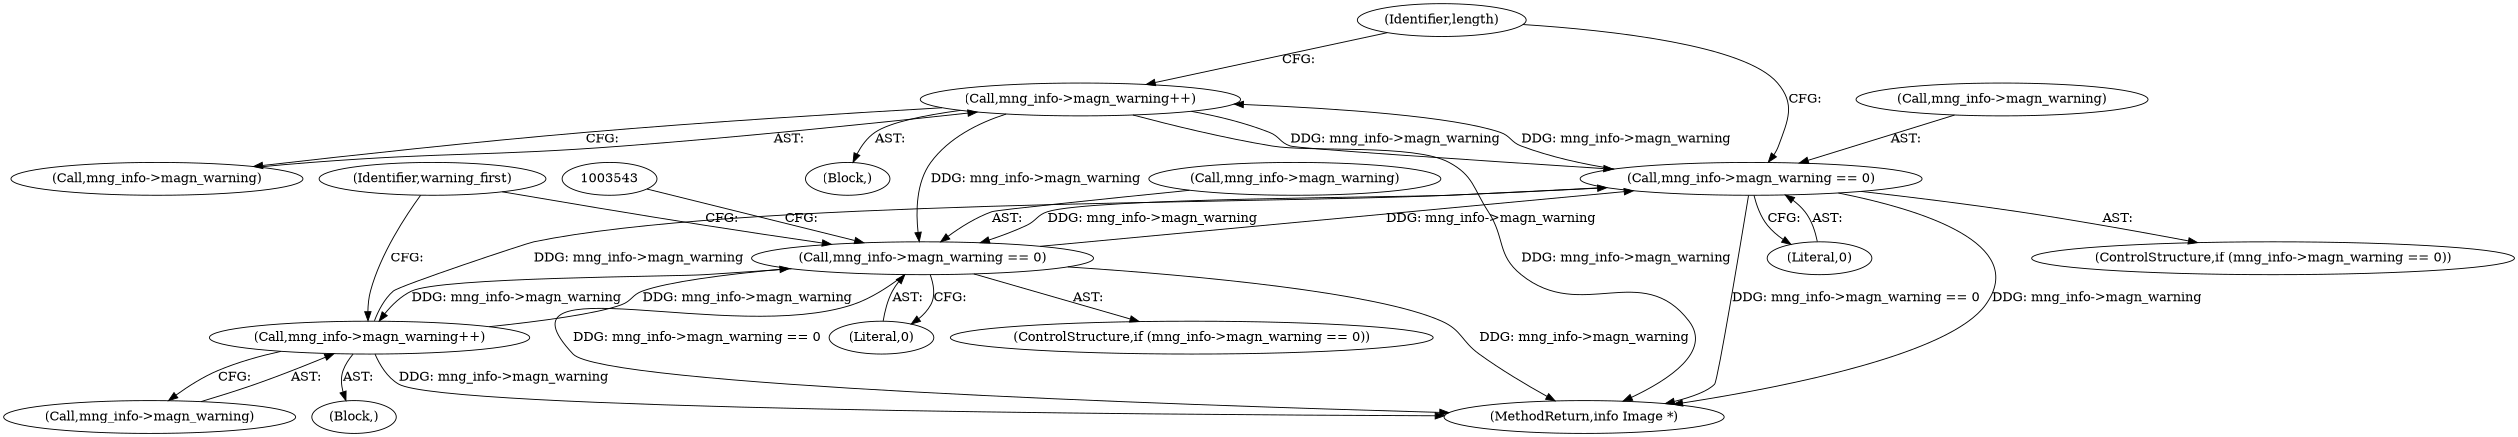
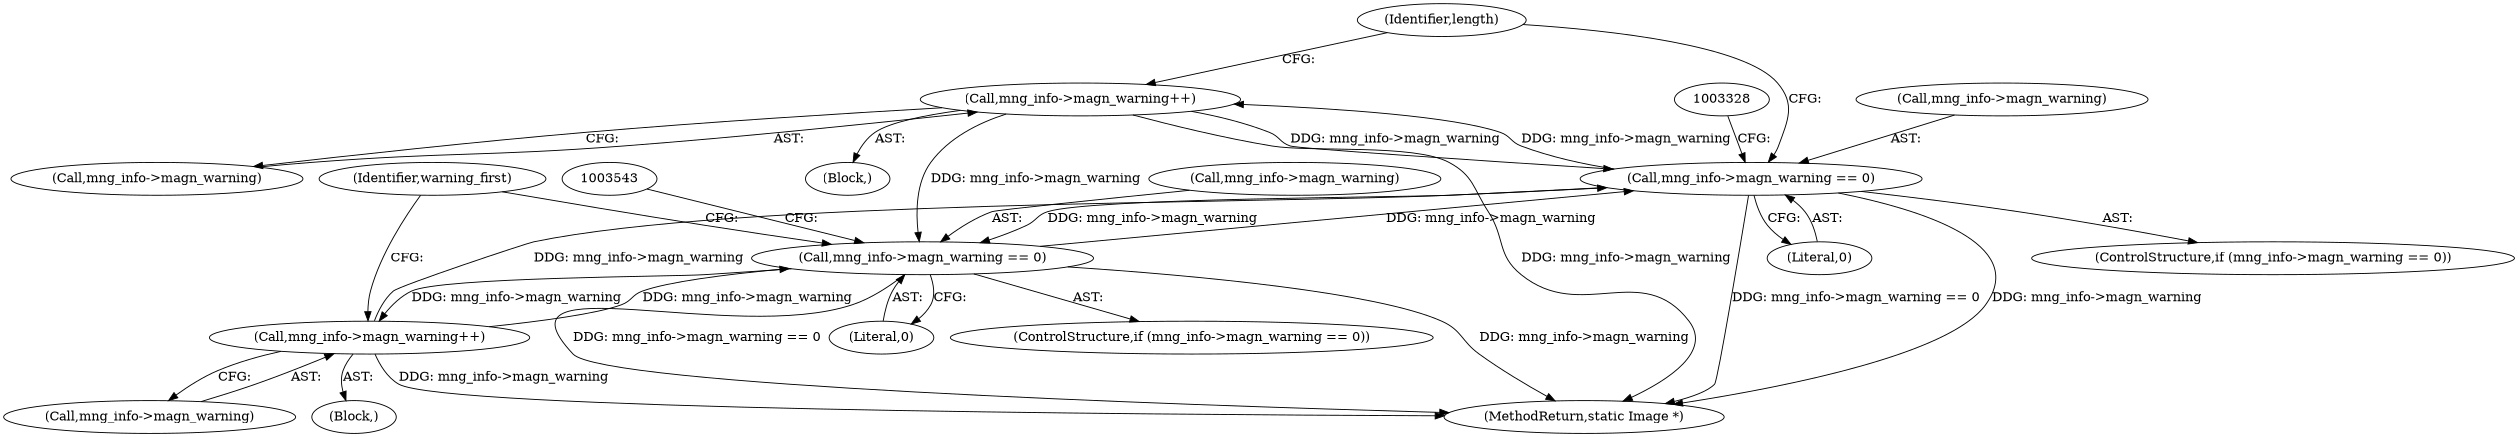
none -> (1722, 99)
(1584, 417) -> (1584, 417)
